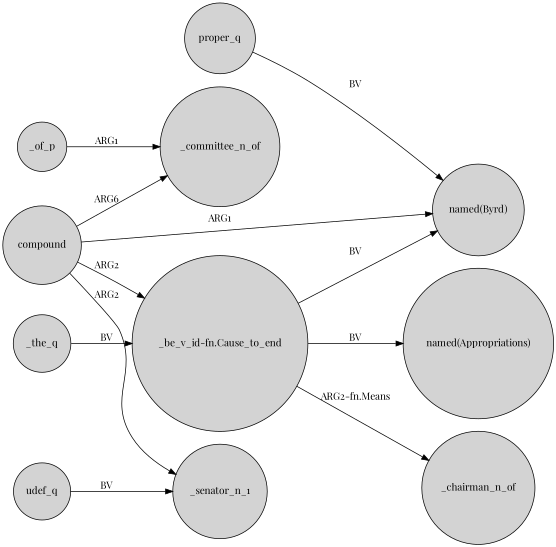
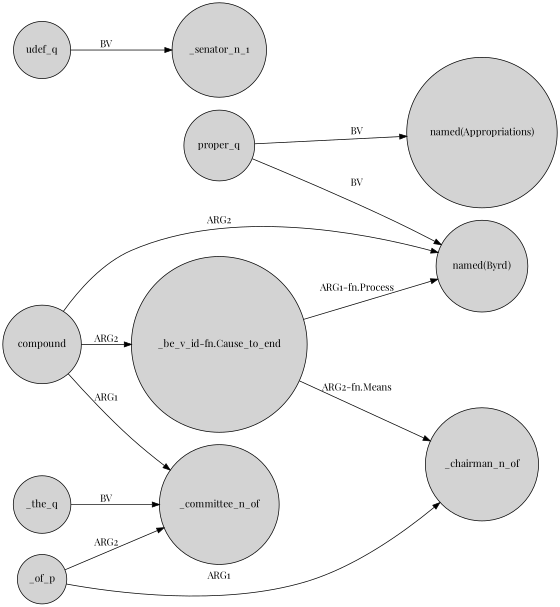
(107, 141) -> (106, 543)
(107, 200) -> (106, 398)
(220, 219) -> (219, 221)
(355, 252) -> (357, 288)
(98, 344) -> (112, 505)
(352, 344) -> (327, 140)
(125, 372) -> none
none -> (261, 591)
